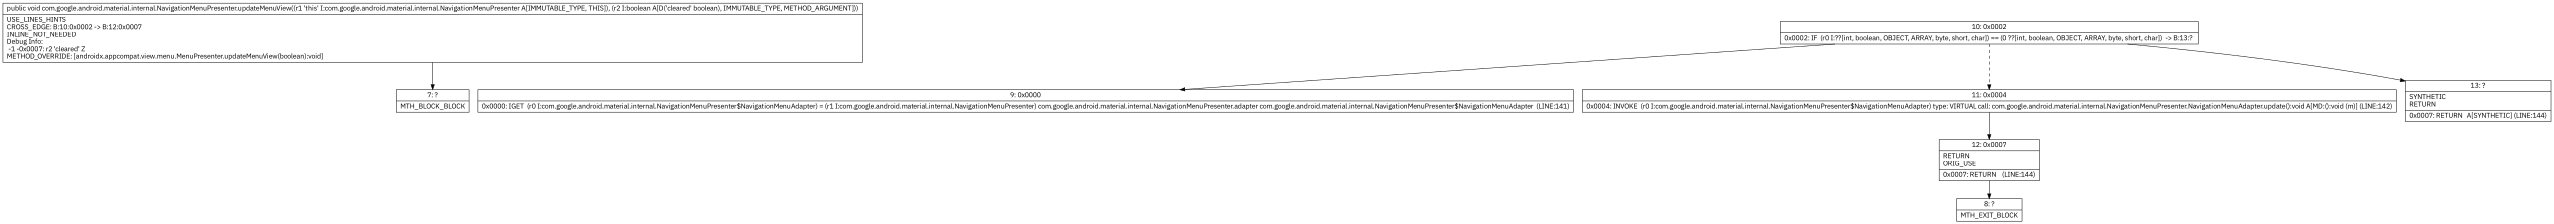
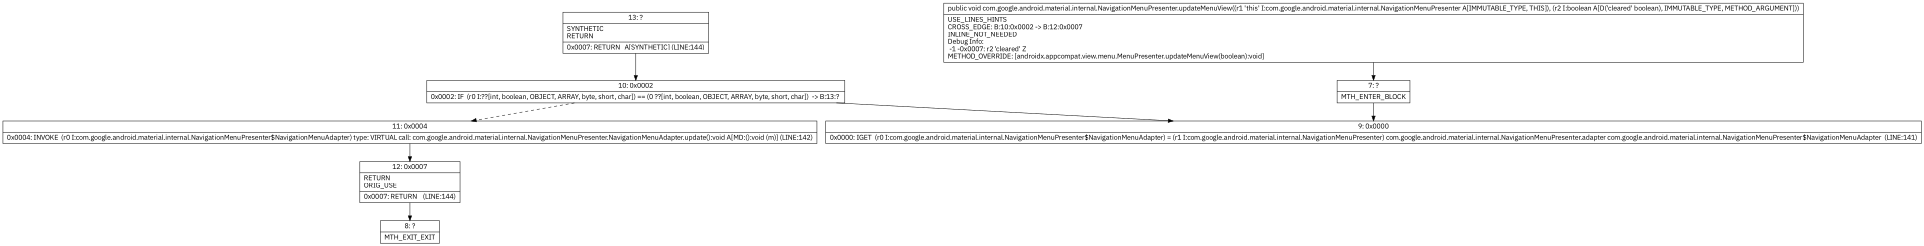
(2264, 59) -> (636, 64)
(433, 106) -> (1374, 97)
none -> (1374, 109)
(1989, 215) -> (410, 237)
